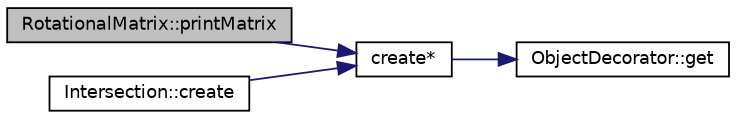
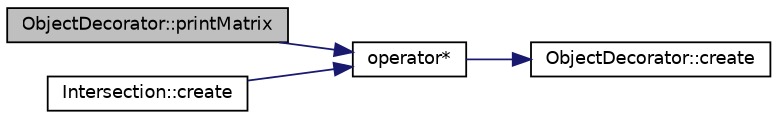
(149, 25) -> (148, 25)
(404, 59) -> (409, 59)
(623, 59) -> (651, 59)
